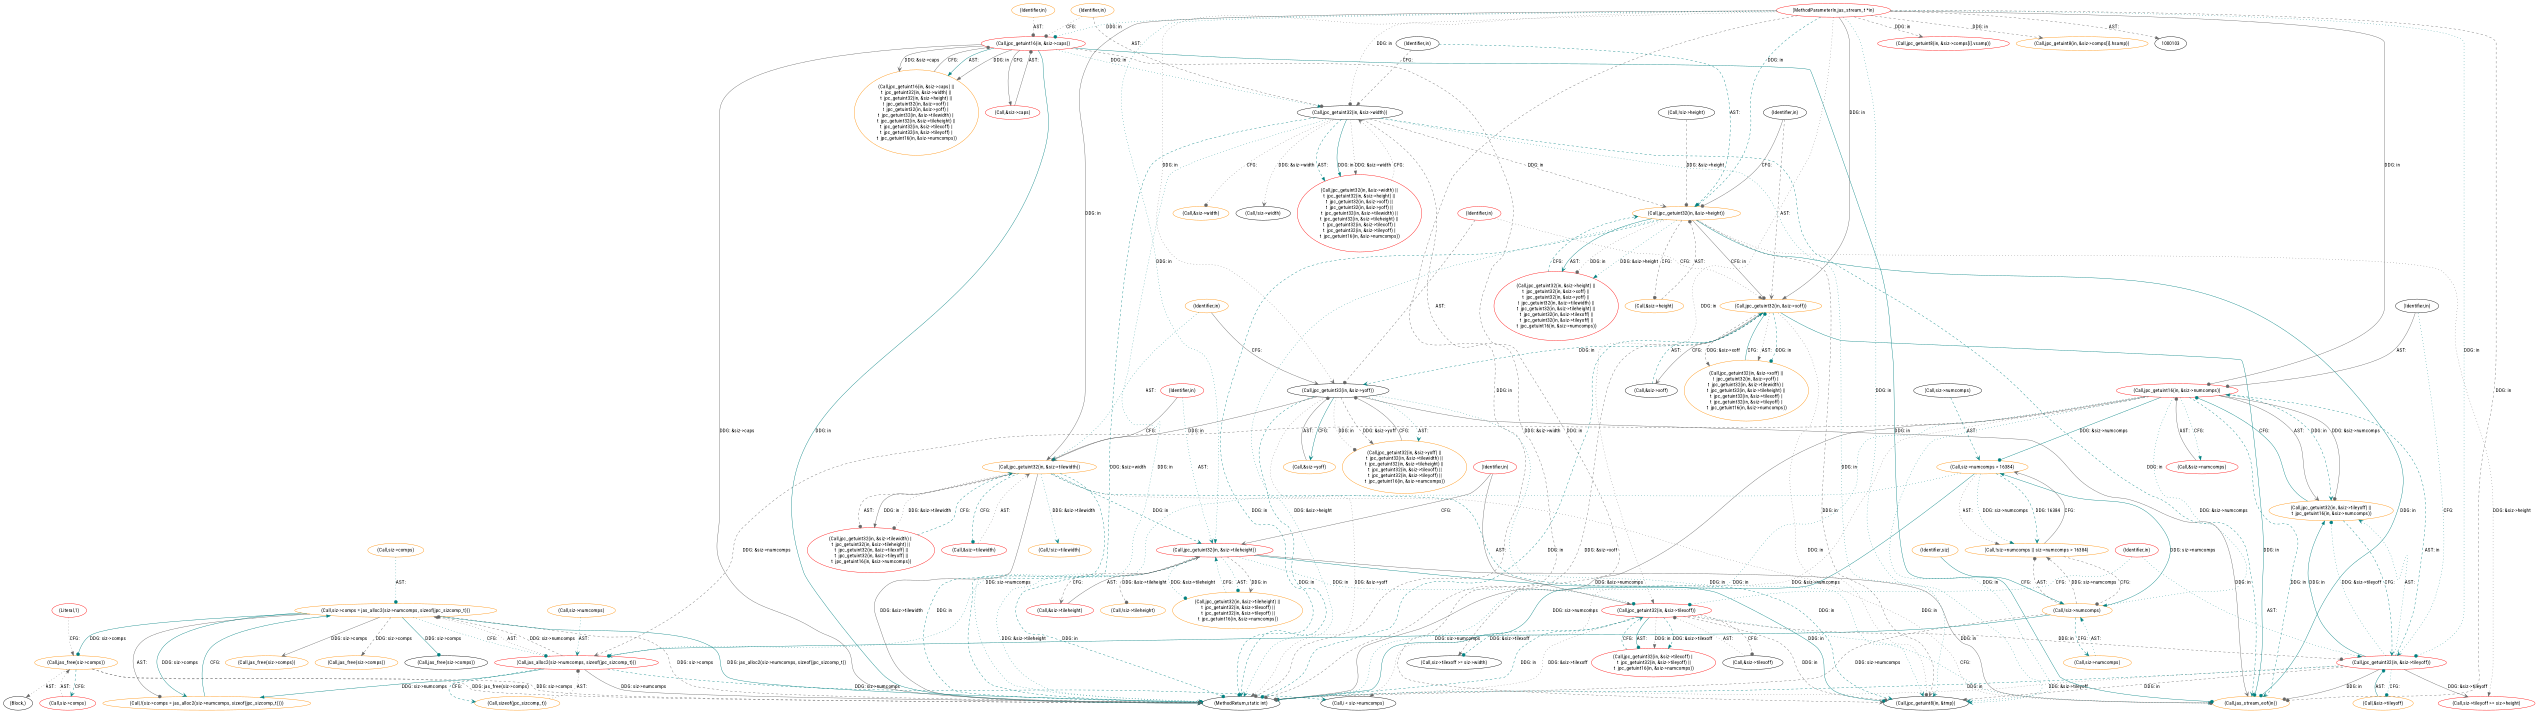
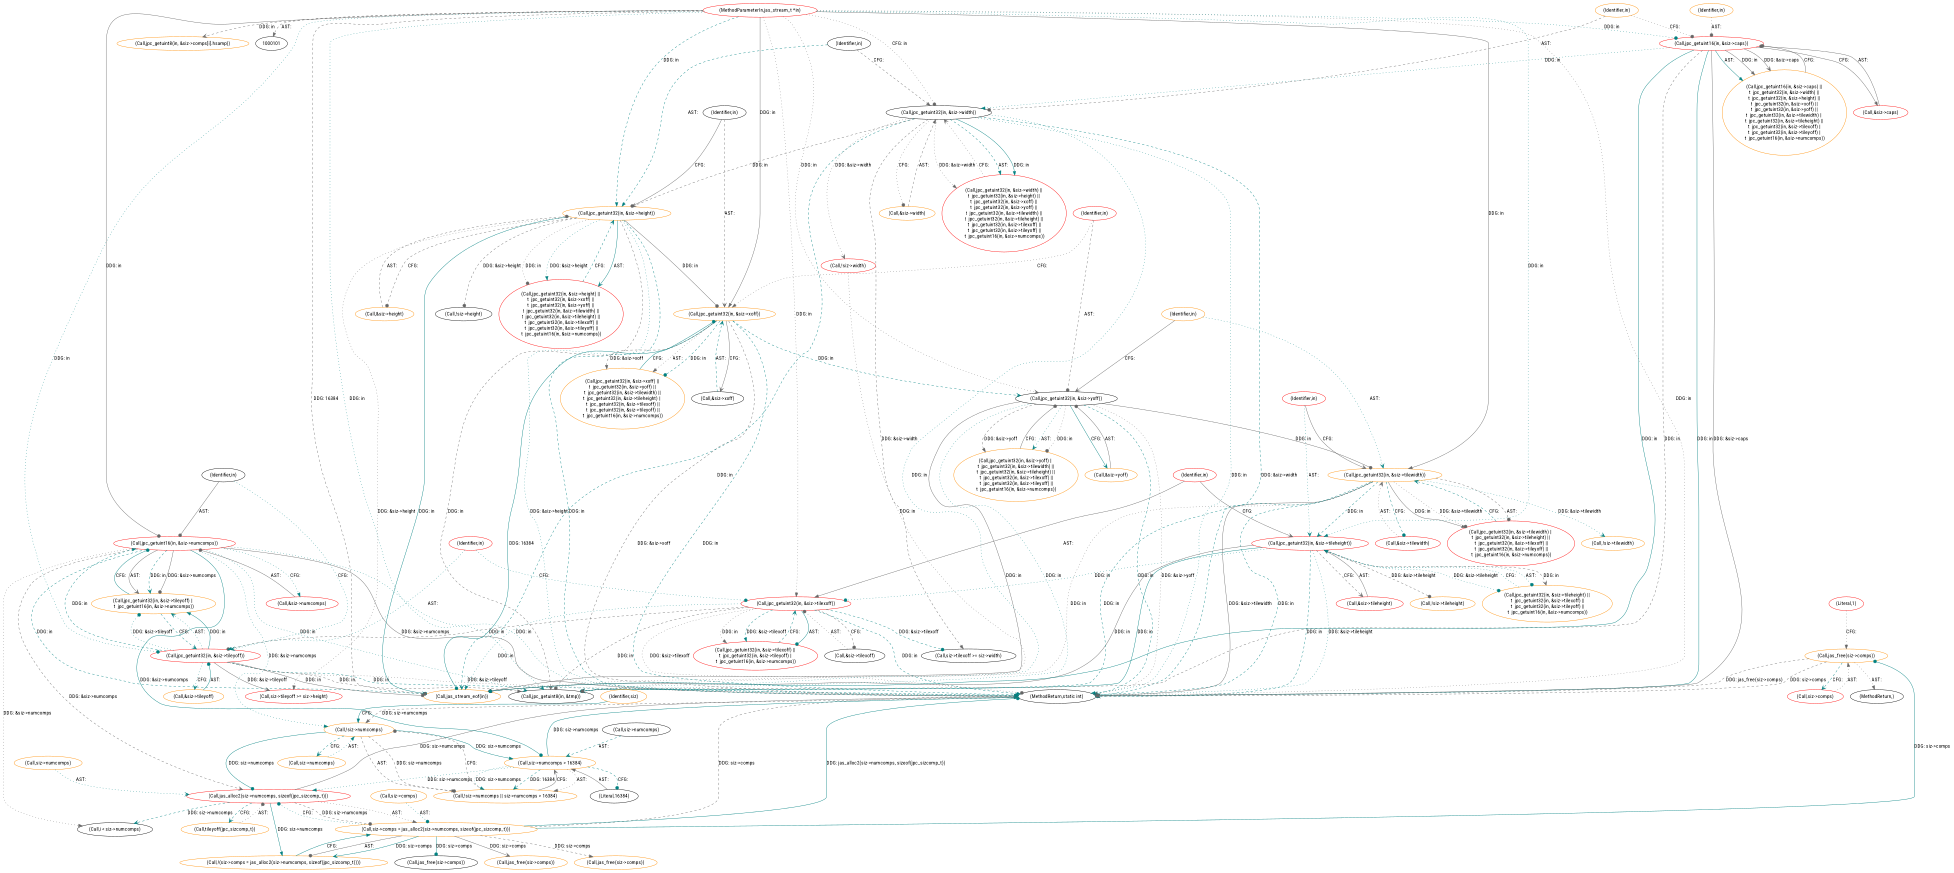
(1384, 44) -> (900, 44)
(1943, 44) -> none
(2171, 44) -> (272, 44)
(1686, 161) -> (504, 243)
none -> (918, 164)
(1263, 213) -> (848, 266)
(1739, 262) -> (690, 266)
(1439, 345) -> (1614, 278)
(1668, 350) -> (716, 358)
(2504, 391) -> (326, 399)
(1182, 509) -> (415, 778)
(1795, 529) -> (1025, 661)
(2271, 550) -> (522, 543)
(2432, 550) -> (80, 604)
(1966, 663) -> (506, 656)
(2390, 682) -> (198, 674)
(1670, 686) -> (626, 704)
(18, 703) -> (1877, 697)
(517, 703) -> (225, 829)
none -> (614, 796)
